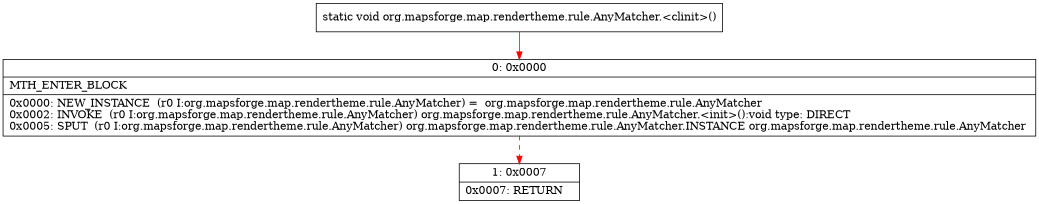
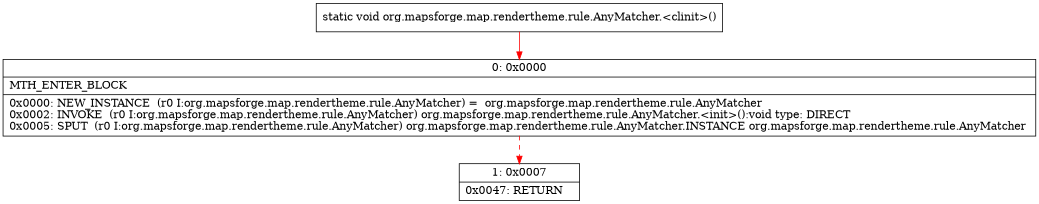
(519, 191) -> (519, 191)
